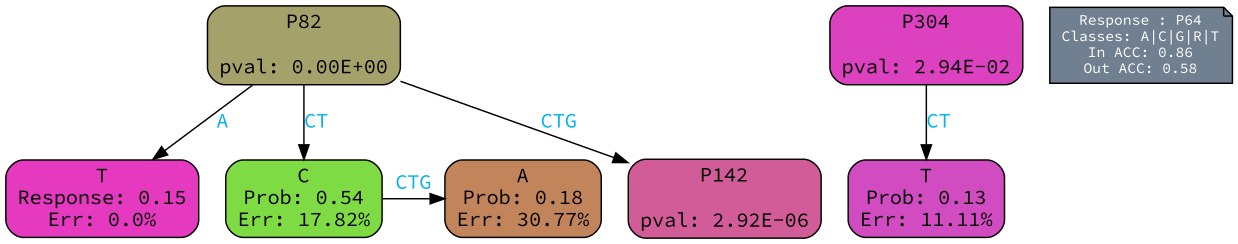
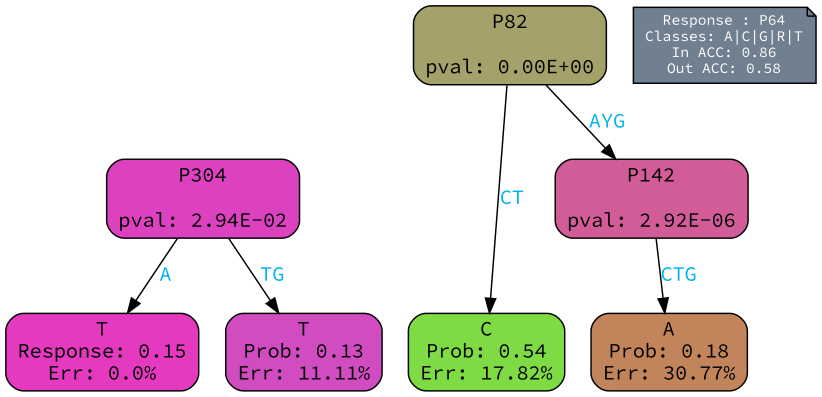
(209, 118) -> (157, 270)
(559, 122) -> (607, 122)
(939, 122) -> (272, 275)
(406, 199) -> (660, 268)
